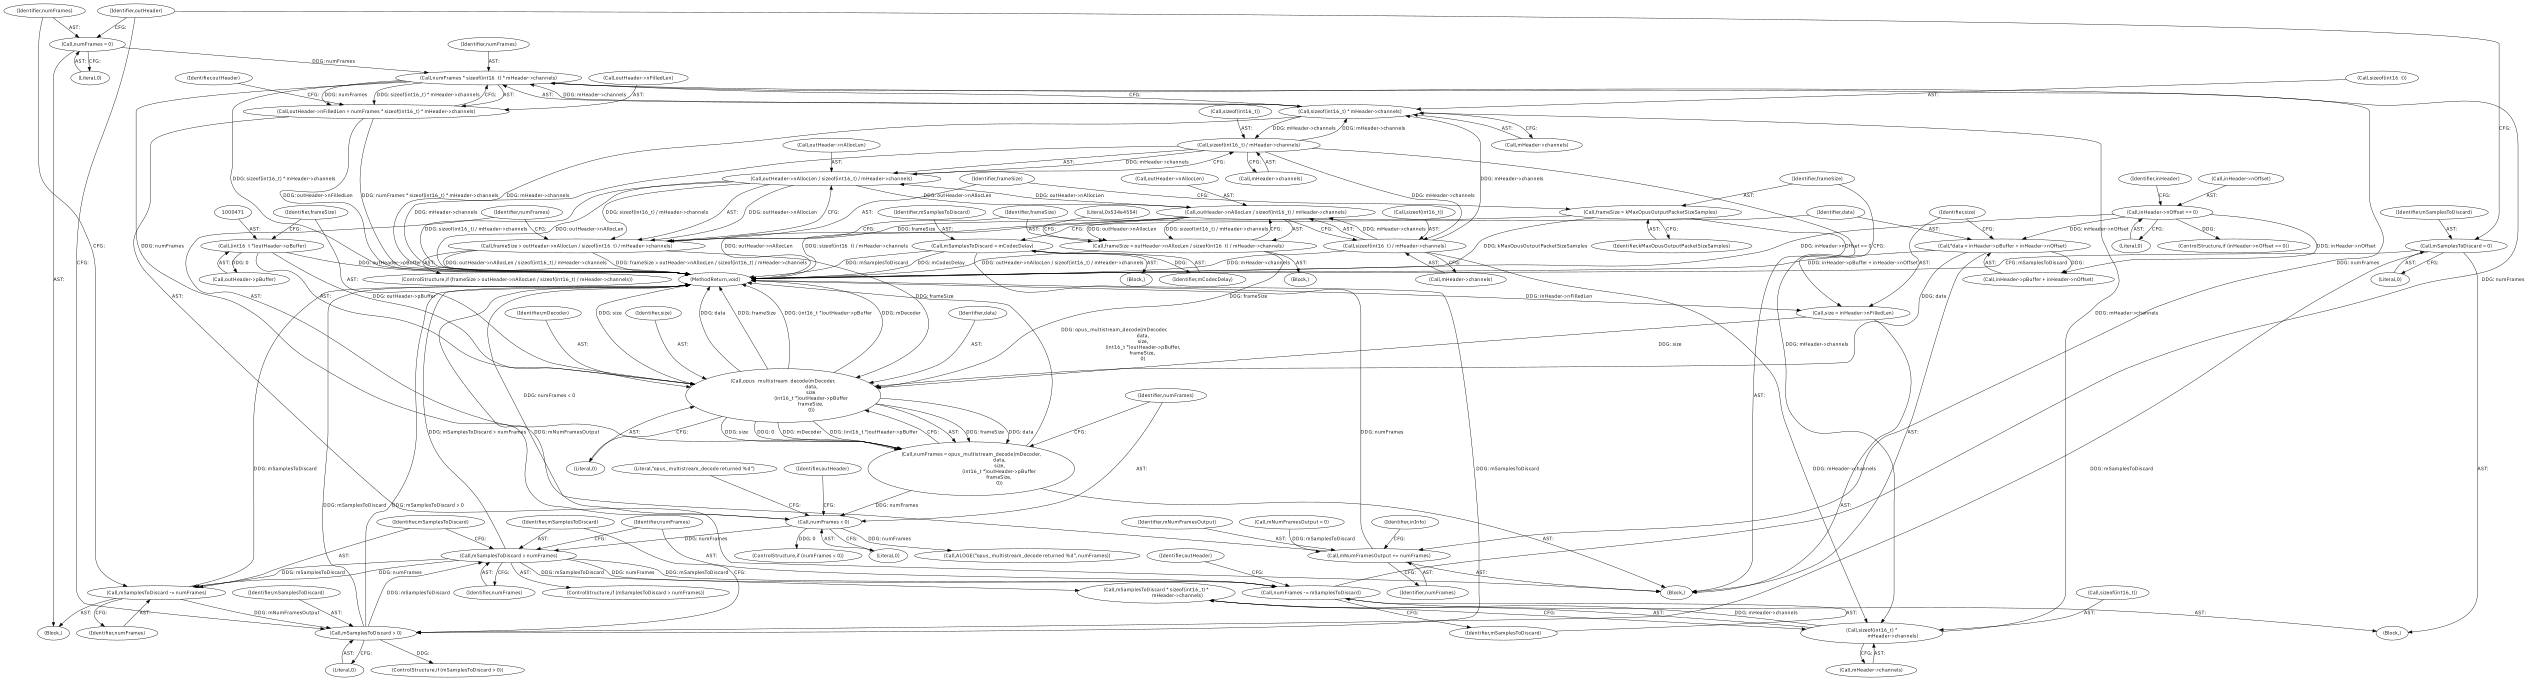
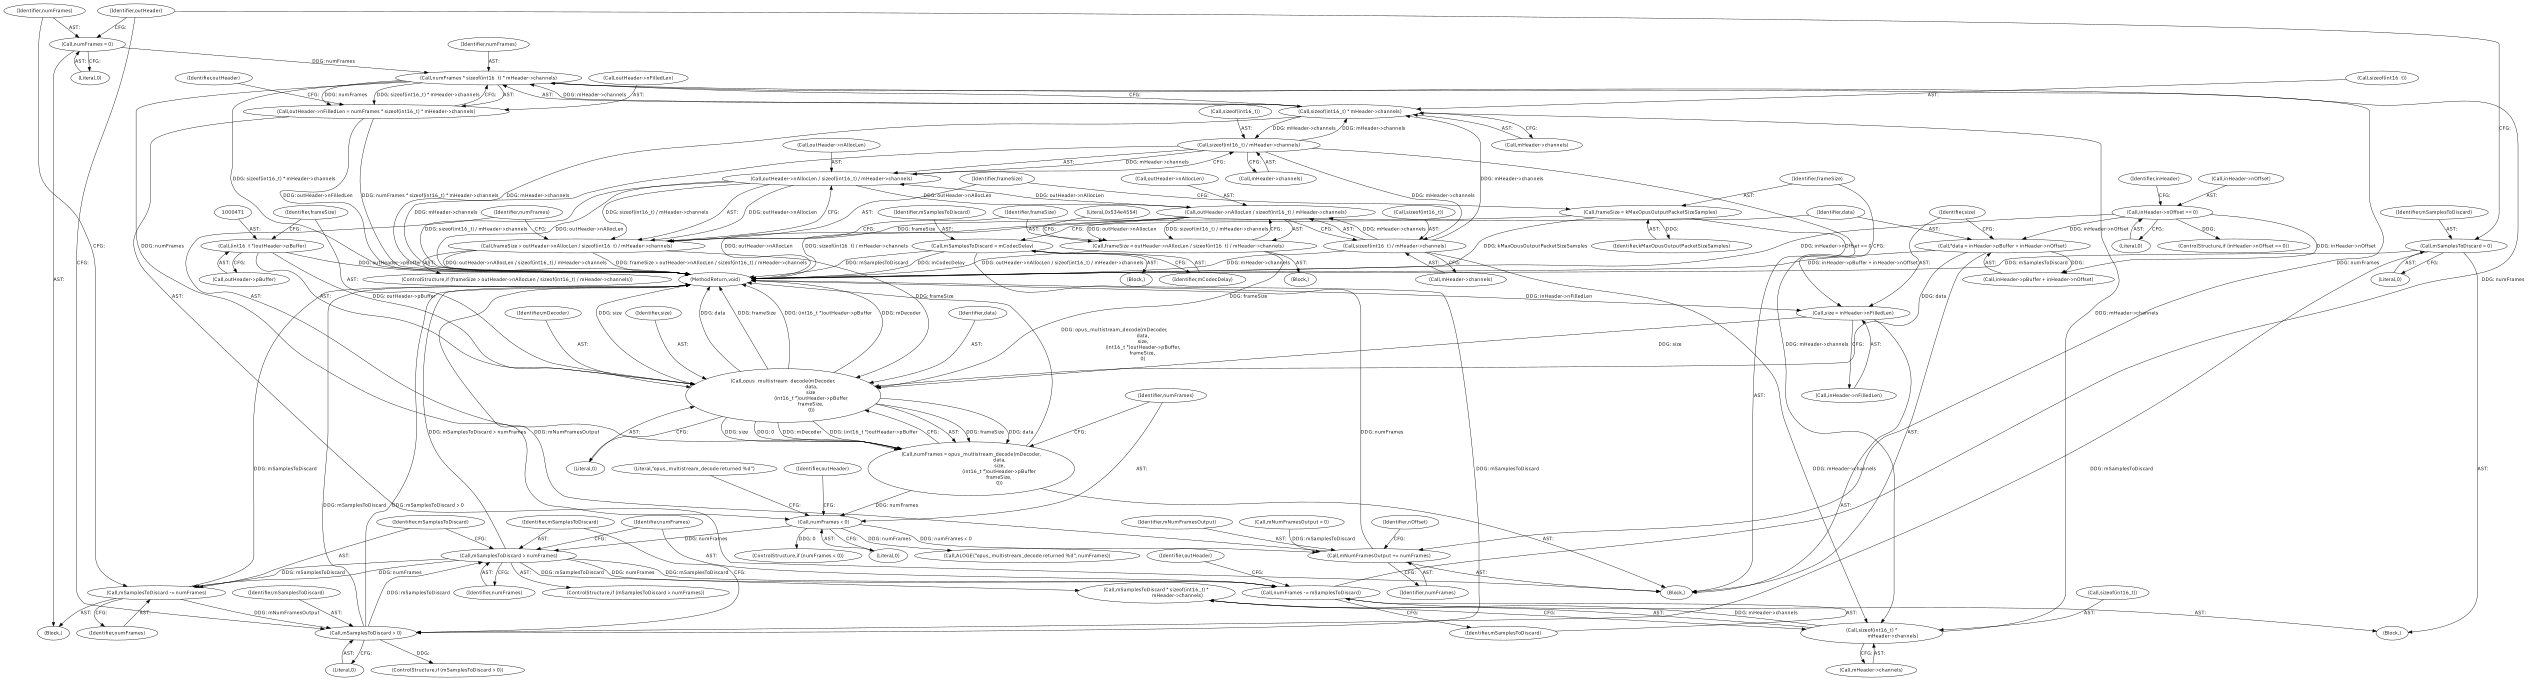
(1673, 229) -> (1673, 229)
(240, 263) -> (240, 263)
(1182, 263) -> (1182, 263)
(2037, 263) -> (2037, 263)
none -> (1849, 396)
(523, 421) -> (1084, 549)
(1405, 522) -> (1405, 522)
